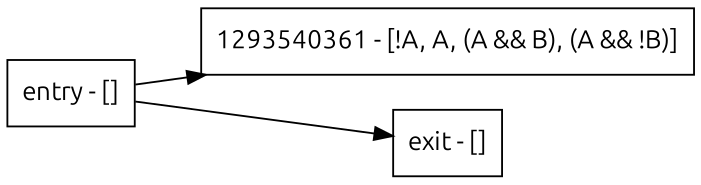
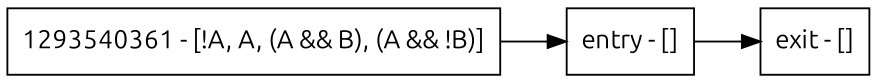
(161, 81) -> (524, 42)
